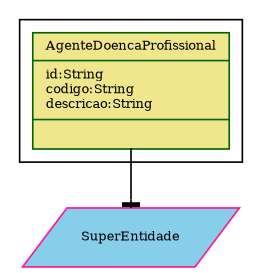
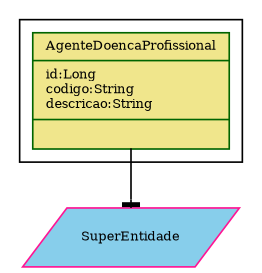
(75, 75) -> (71, 75)
